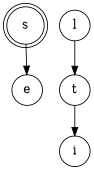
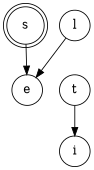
(75, 54) -> (54, 54)
